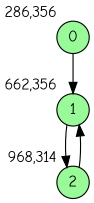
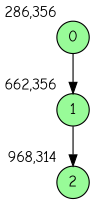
(80, 152) -> none
